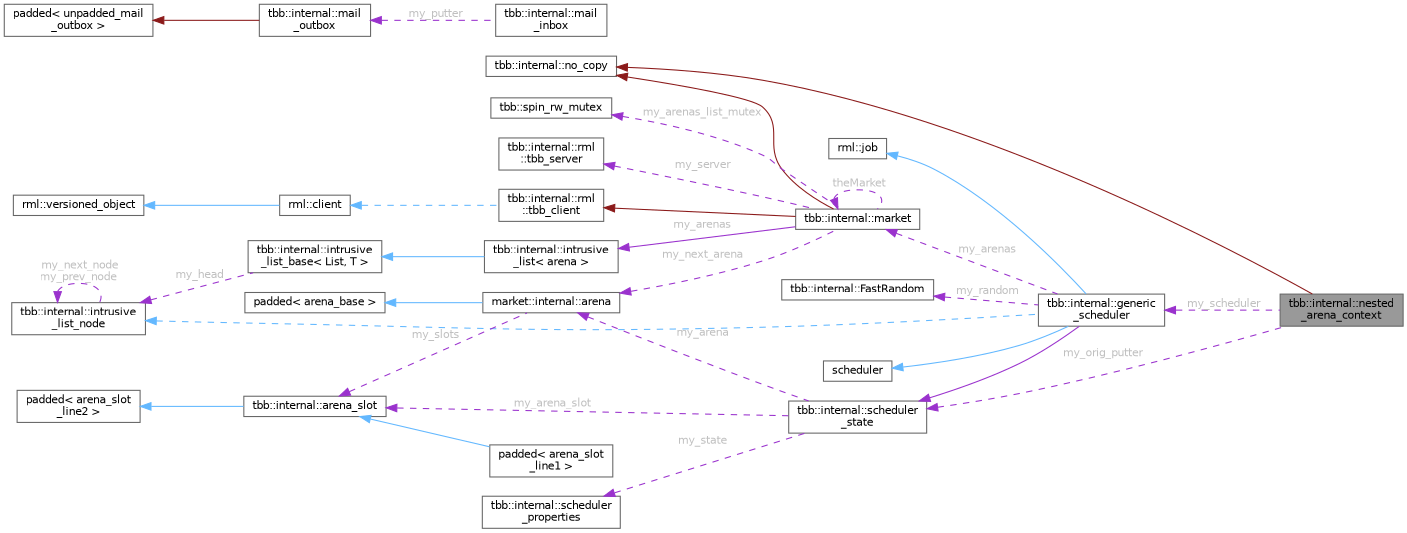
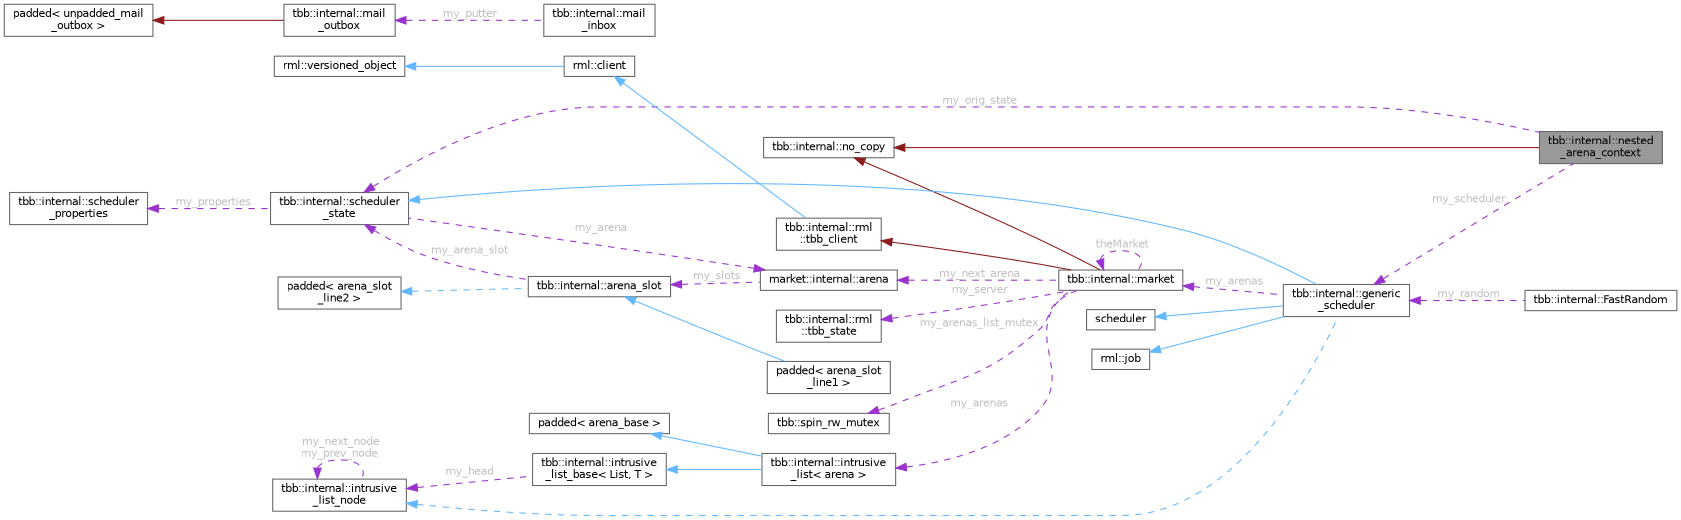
(551, 154) -> (829, 326)
(430, 205) -> (714, 150)
(712, 237) -> (1034, 415)
(992, 301) -> (1473, 301)
(439, 303) -> (712, 446)
(1102, 353) -> (978, 101)
(1008, 369) -> (875, 188)
(197, 406) -> (470, 290)
(593, 412) -> (448, 263)
(701, 441) -> (212, 203)
